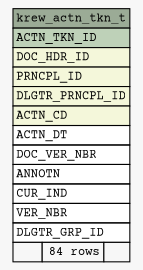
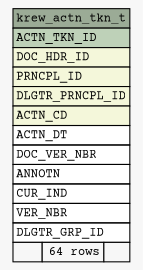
(75, 252) -> (75, 252)
